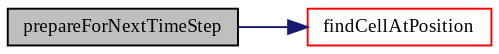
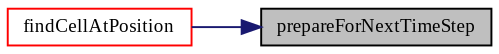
(263, 27) -> (217, 27)
